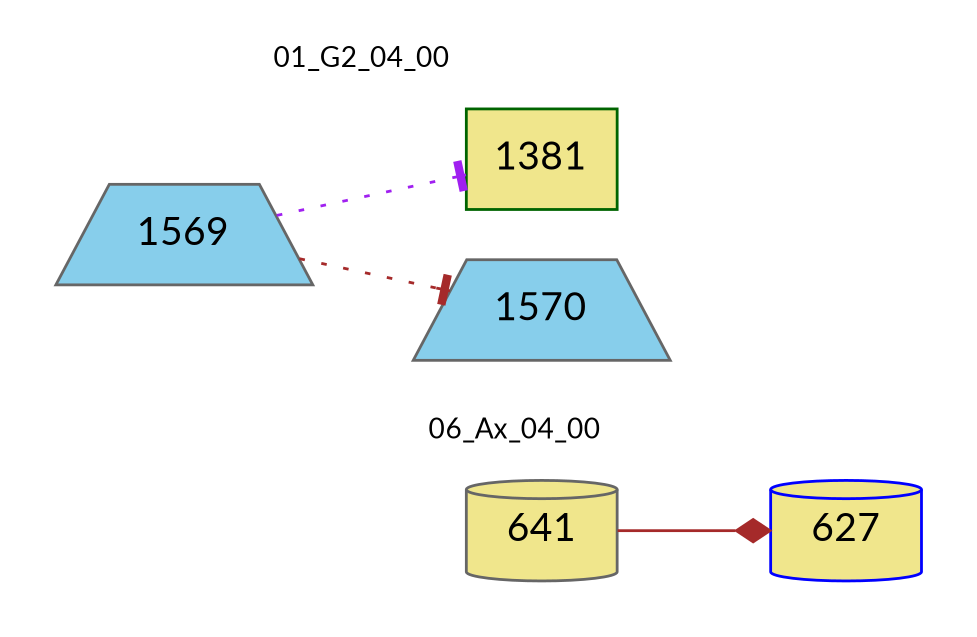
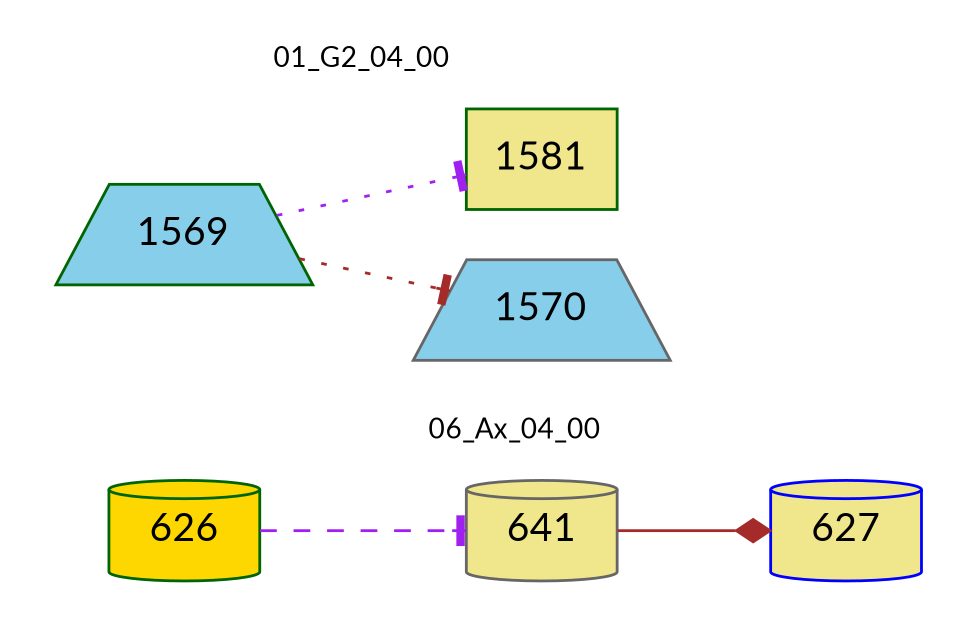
(542, 159) -> (542, 159)
(184, 235) -> (184, 235)
none -> (184, 531)
